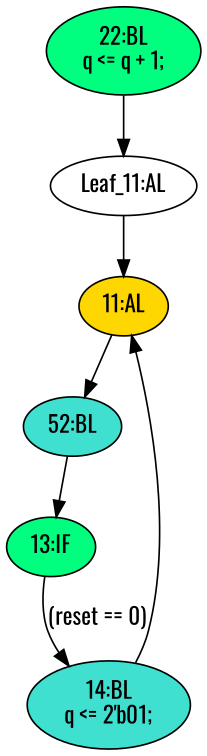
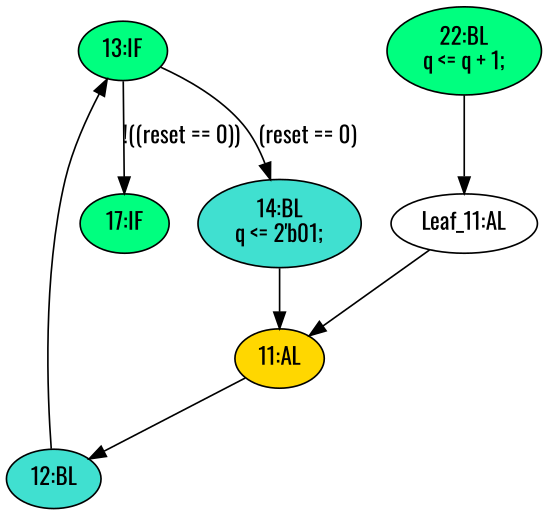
none -> (125, 224)
(73, 427) -> (54, 479)
